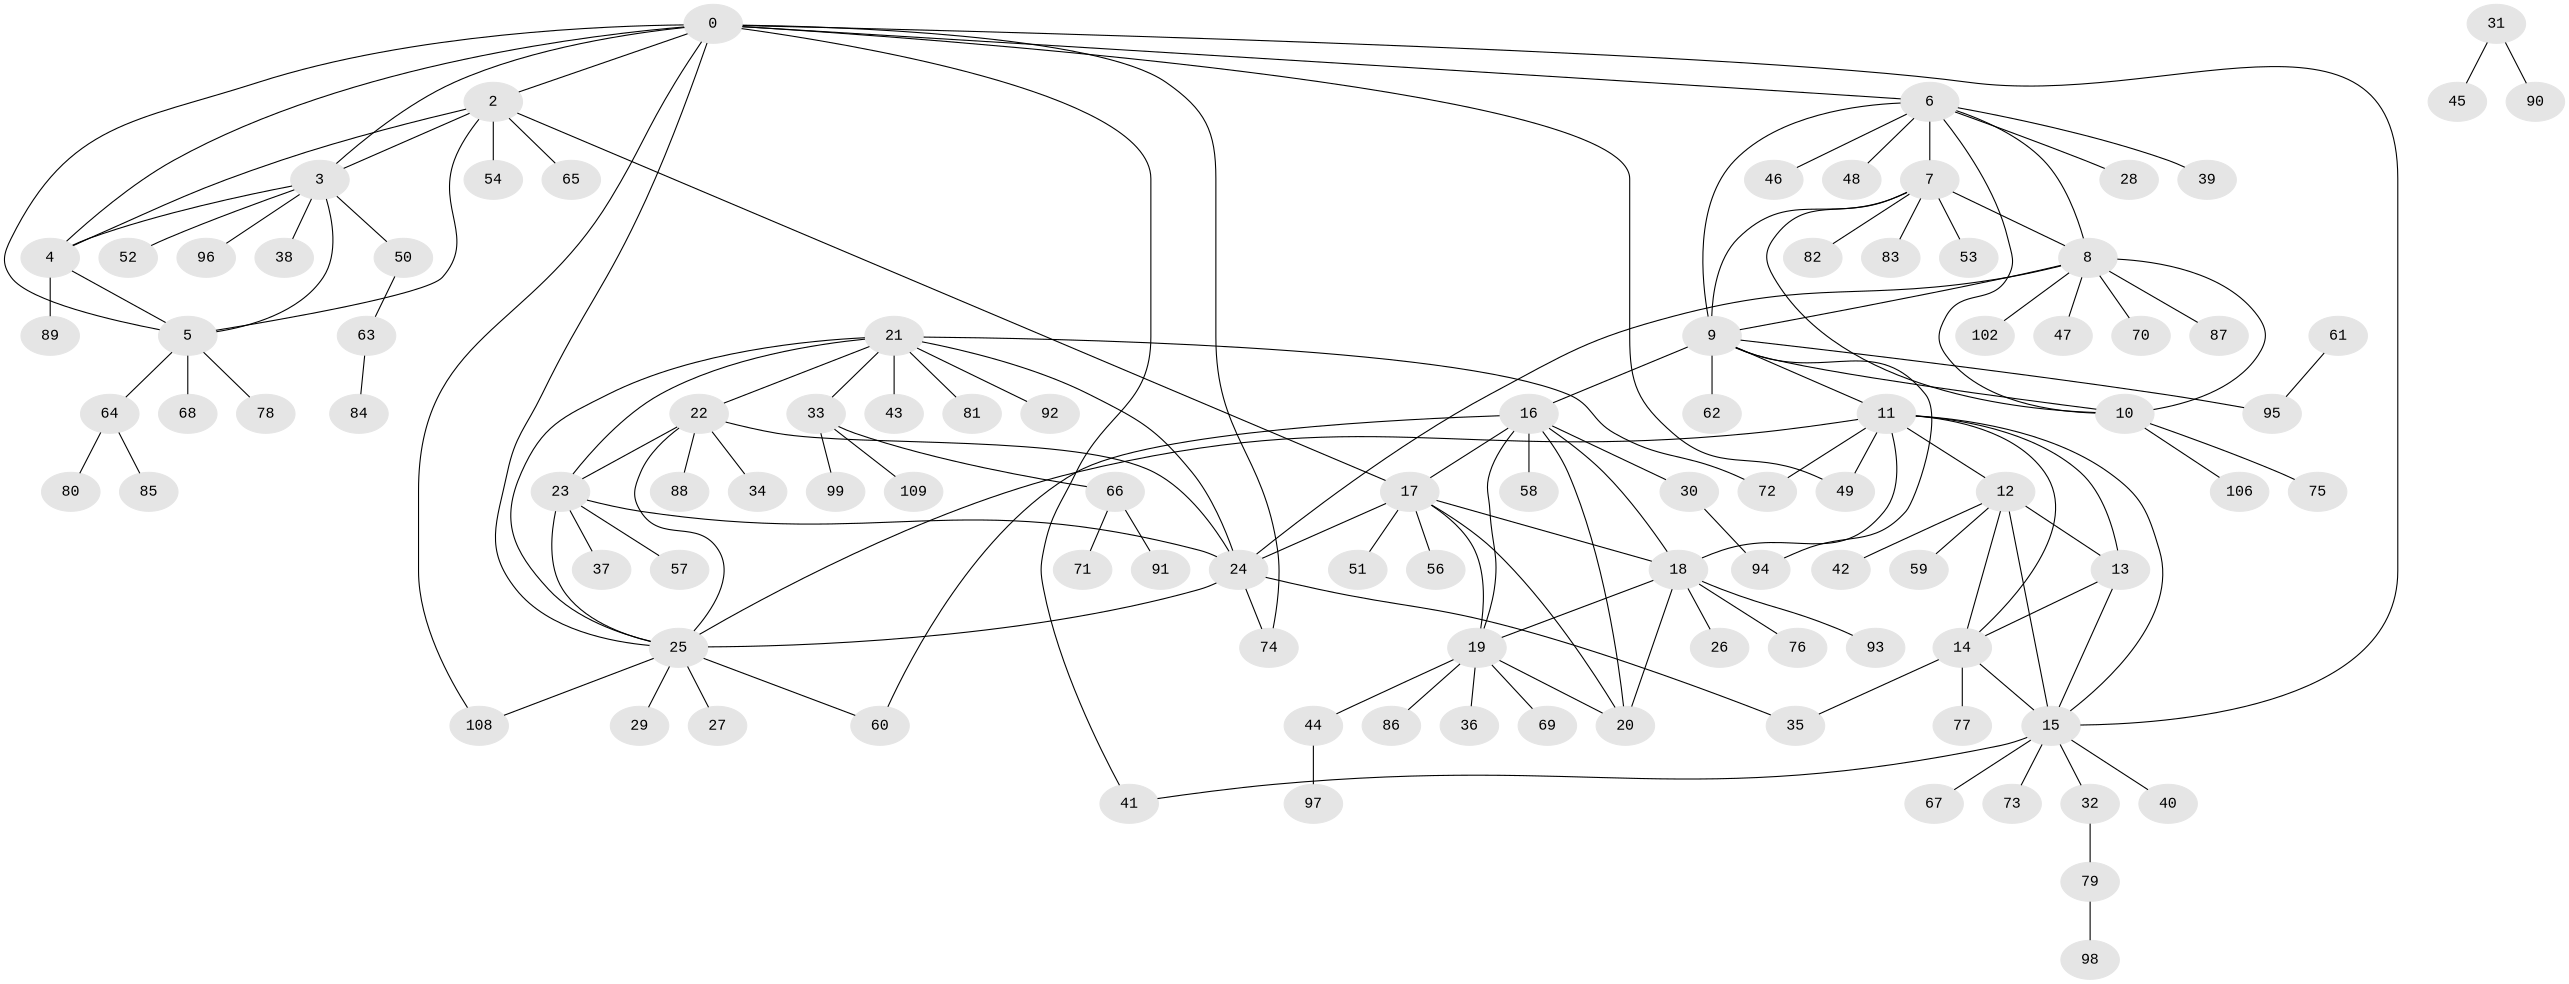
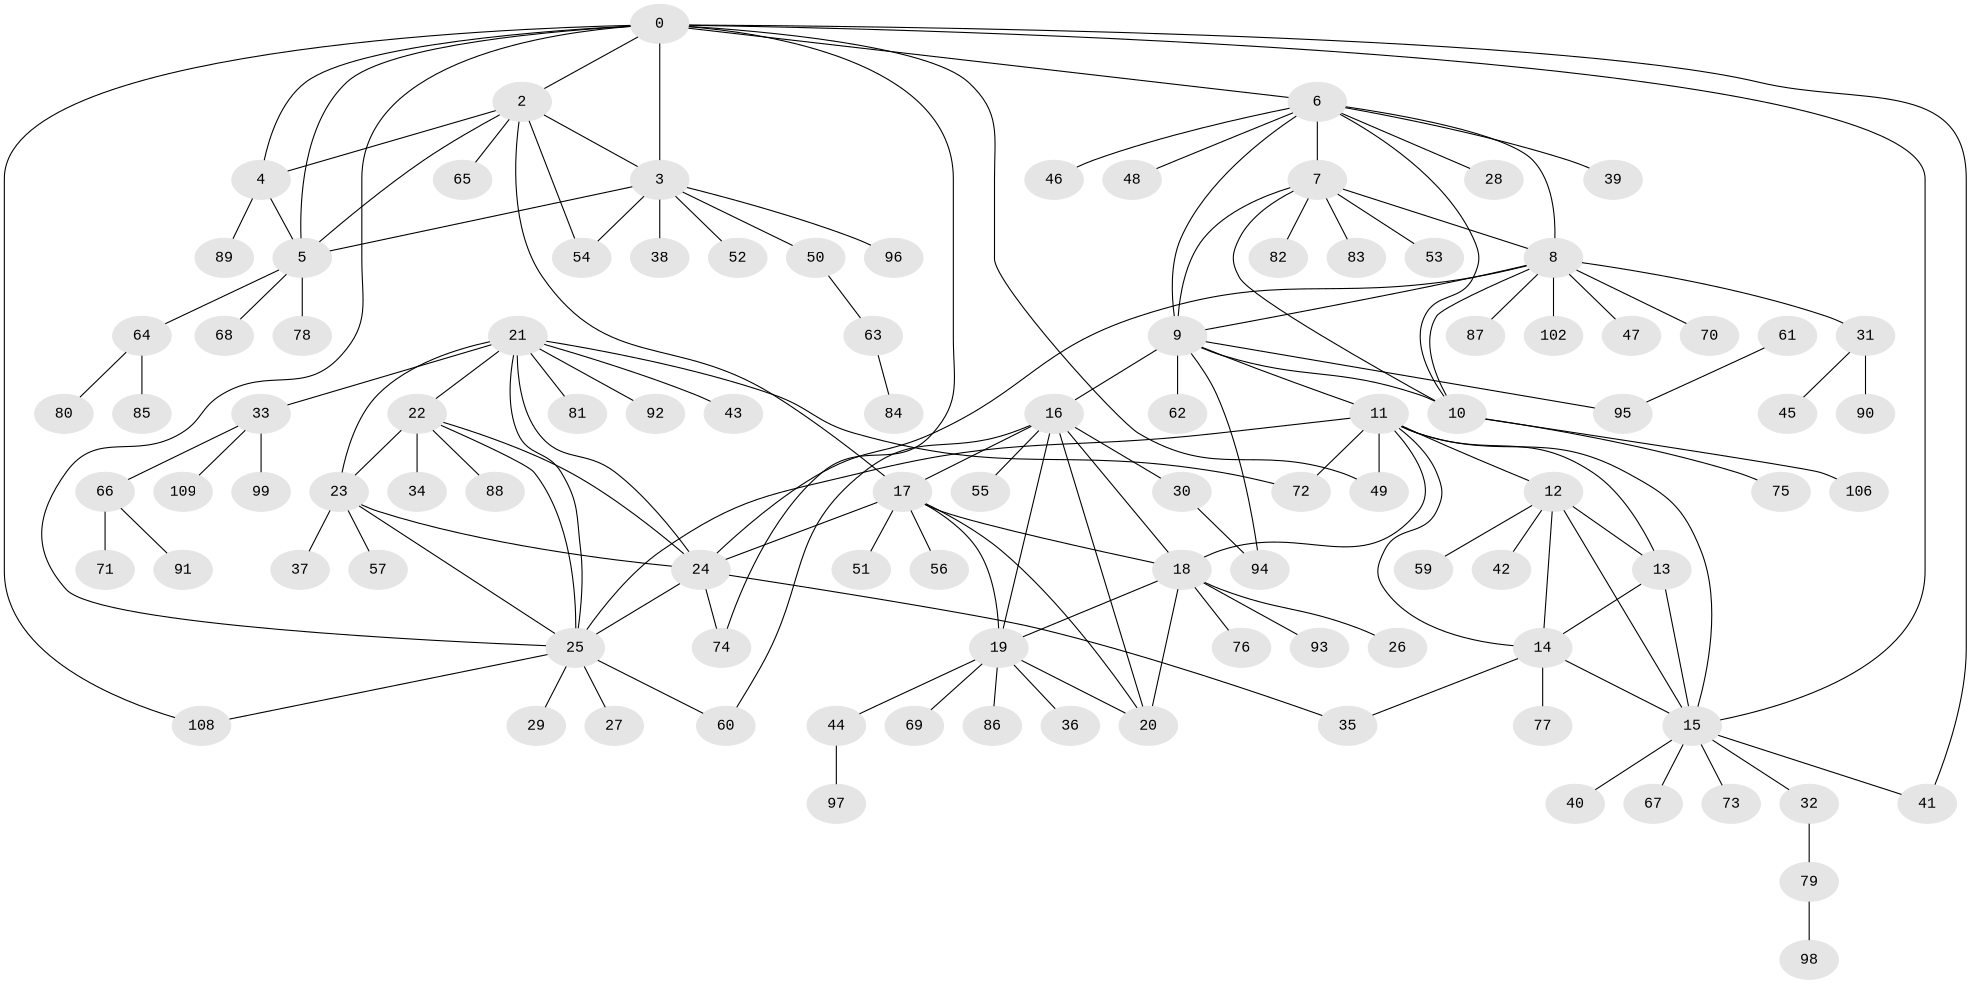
(181, 211) -> (621, 219)
none -> (1714, 286)
(1529, 492) -> (980, 492)
